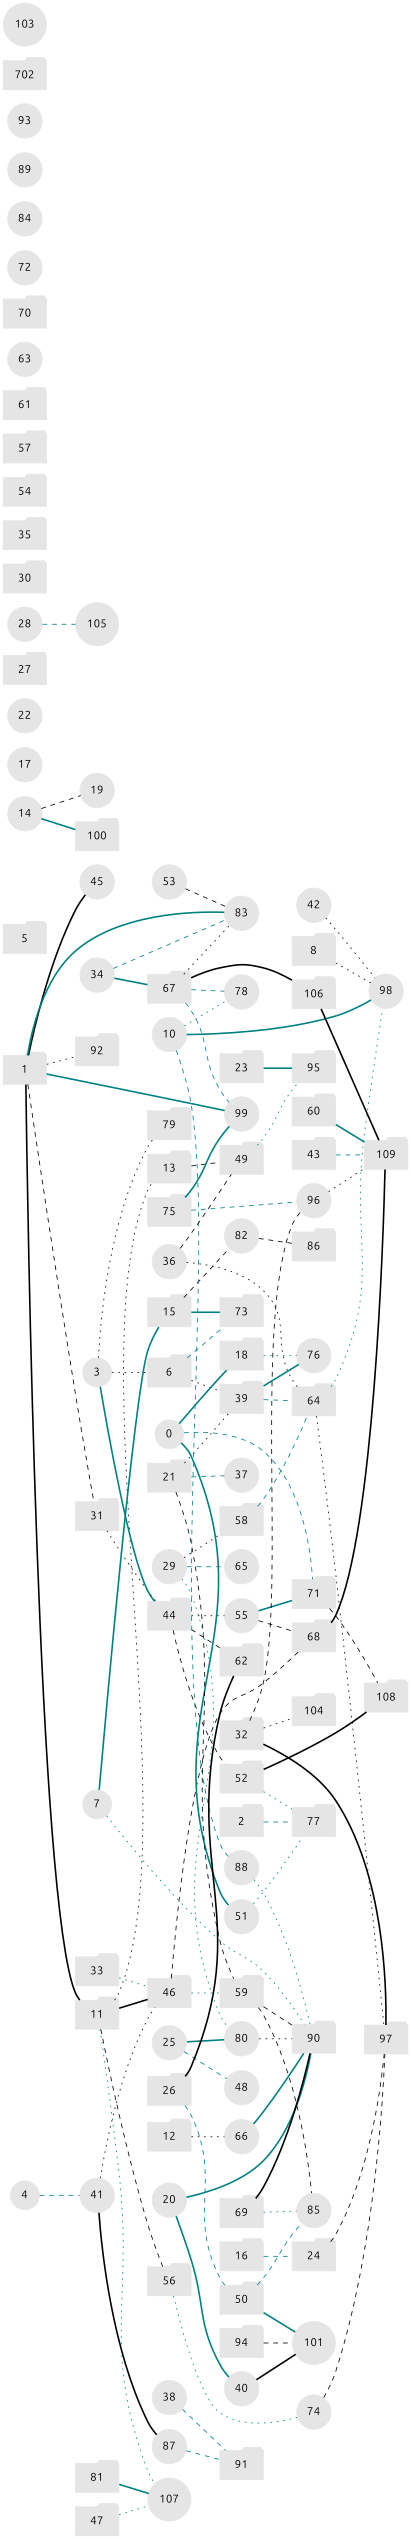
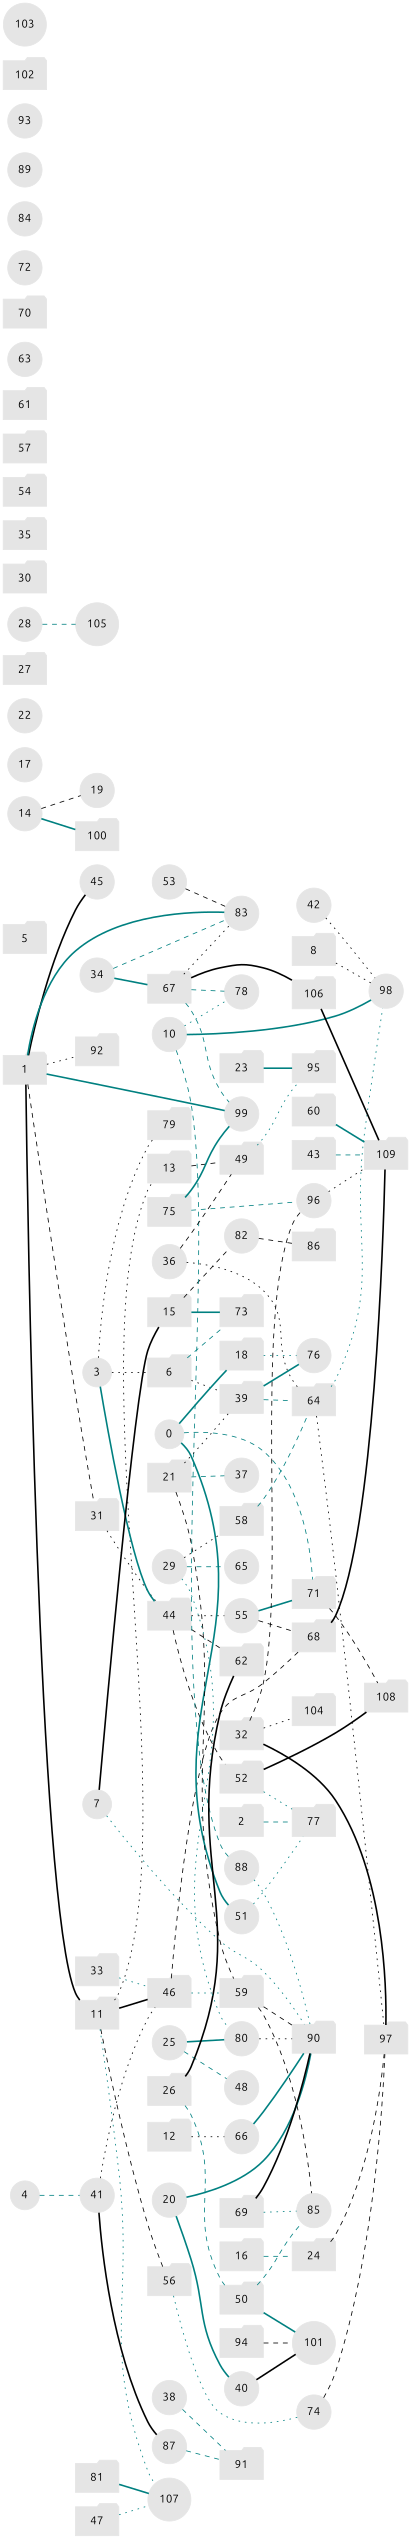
(25, 75) -> (25, 75)
(120, 1568) -> (120, 1568)
